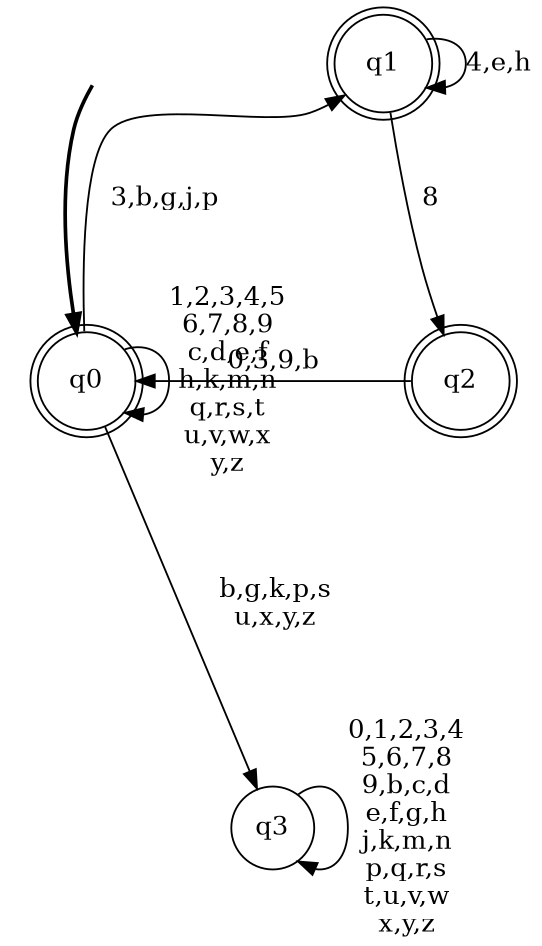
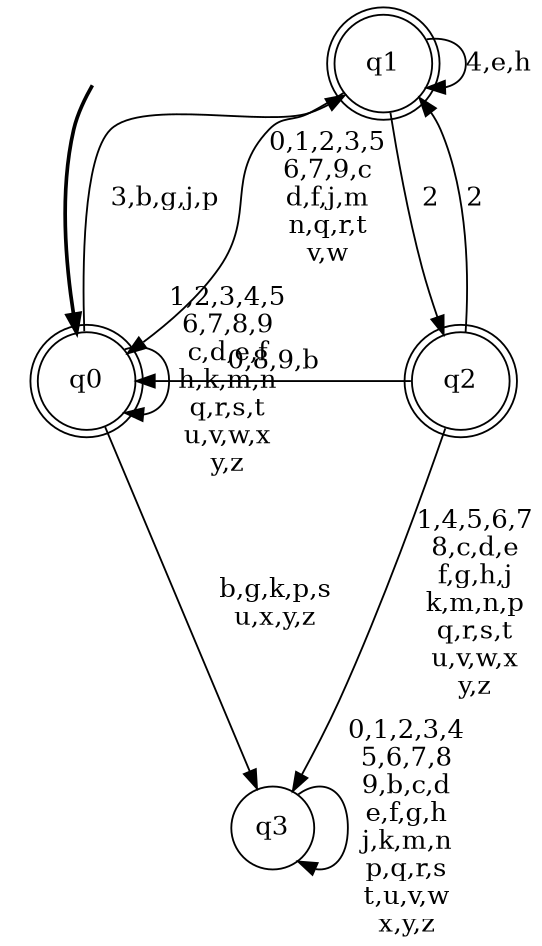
(431, 199) -> (431, 199)
none -> (240, 209)
none -> (463, 219)
(274, 362) -> (274, 362)
none -> (380, 604)
